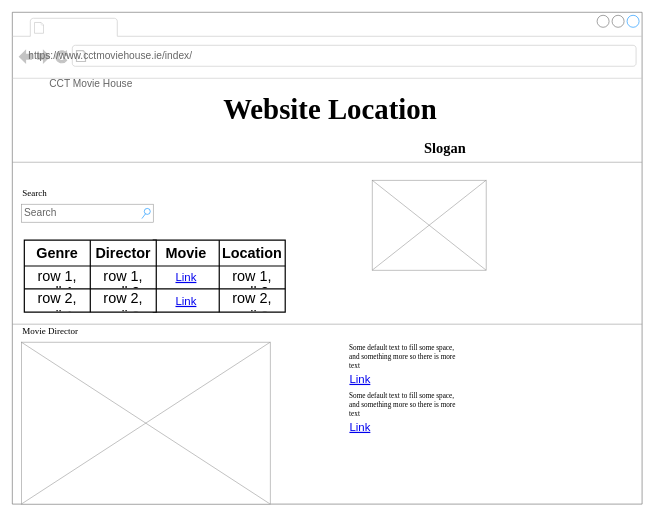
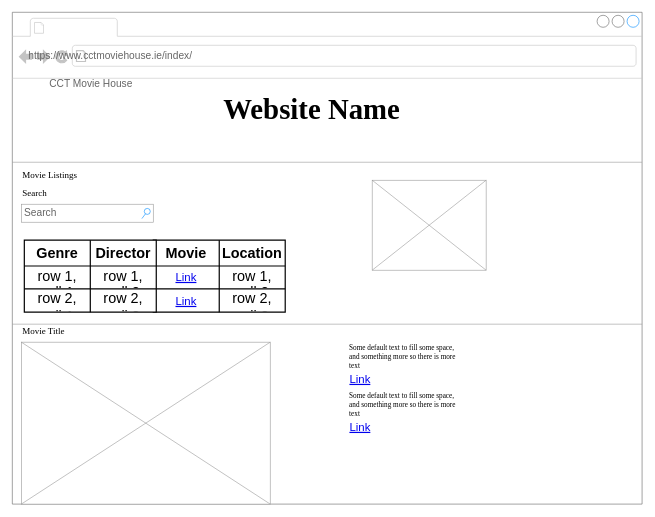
(297, 103) -> (279, 103)
(474, 147) -> none
none -> (72, 177)
(54, 332) -> (46, 332)
